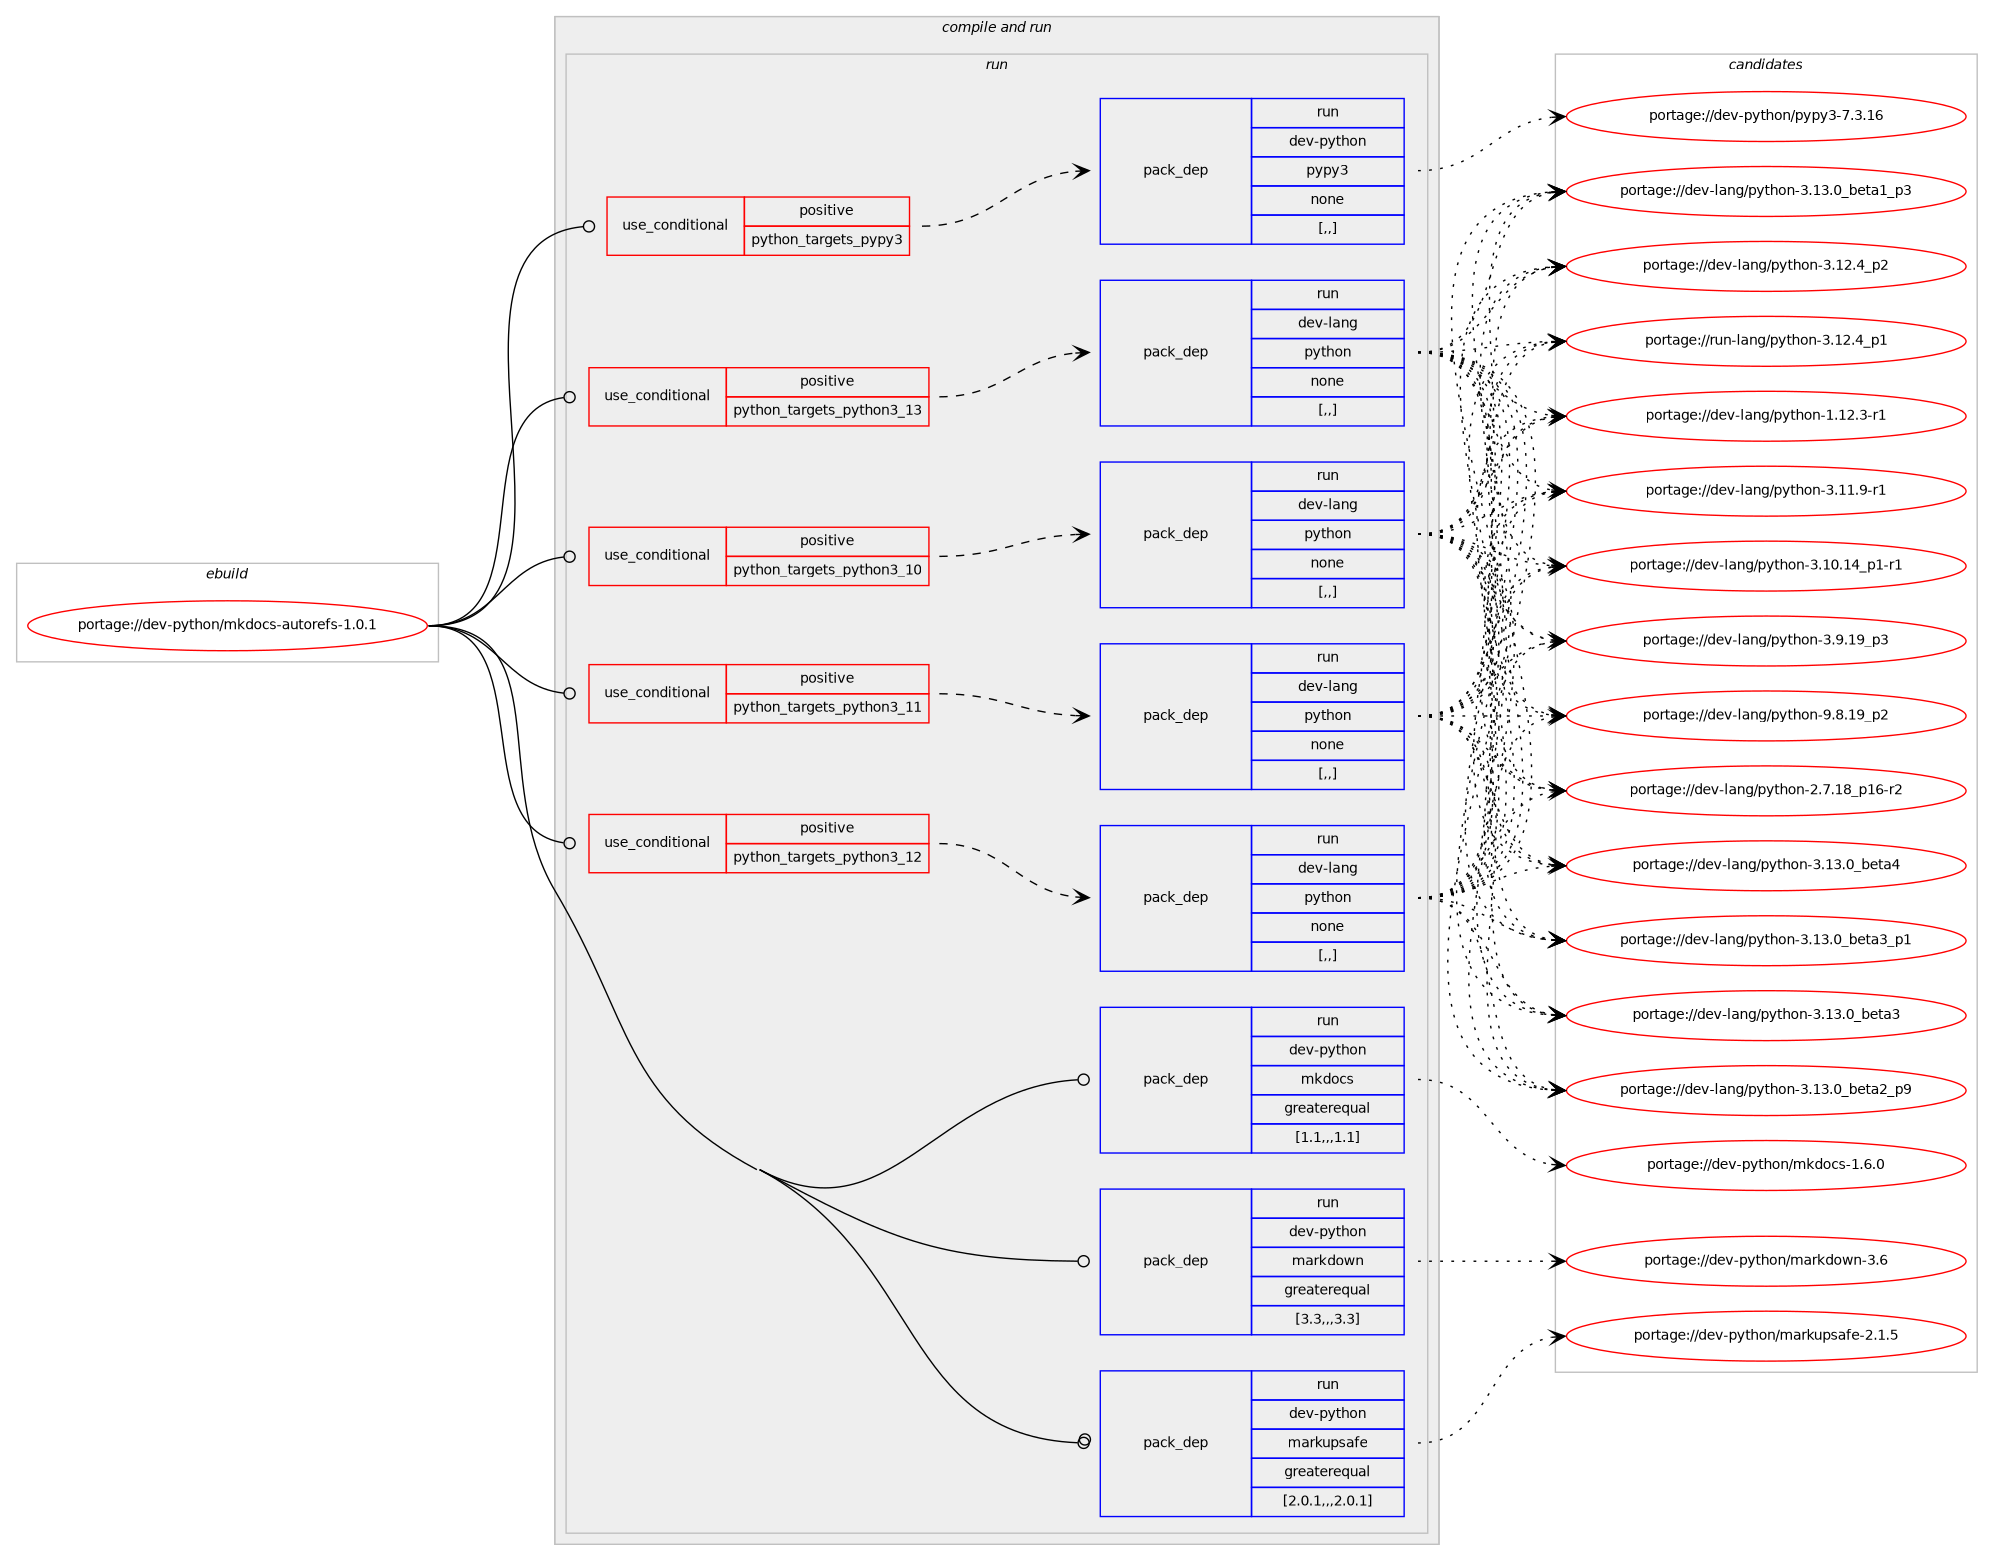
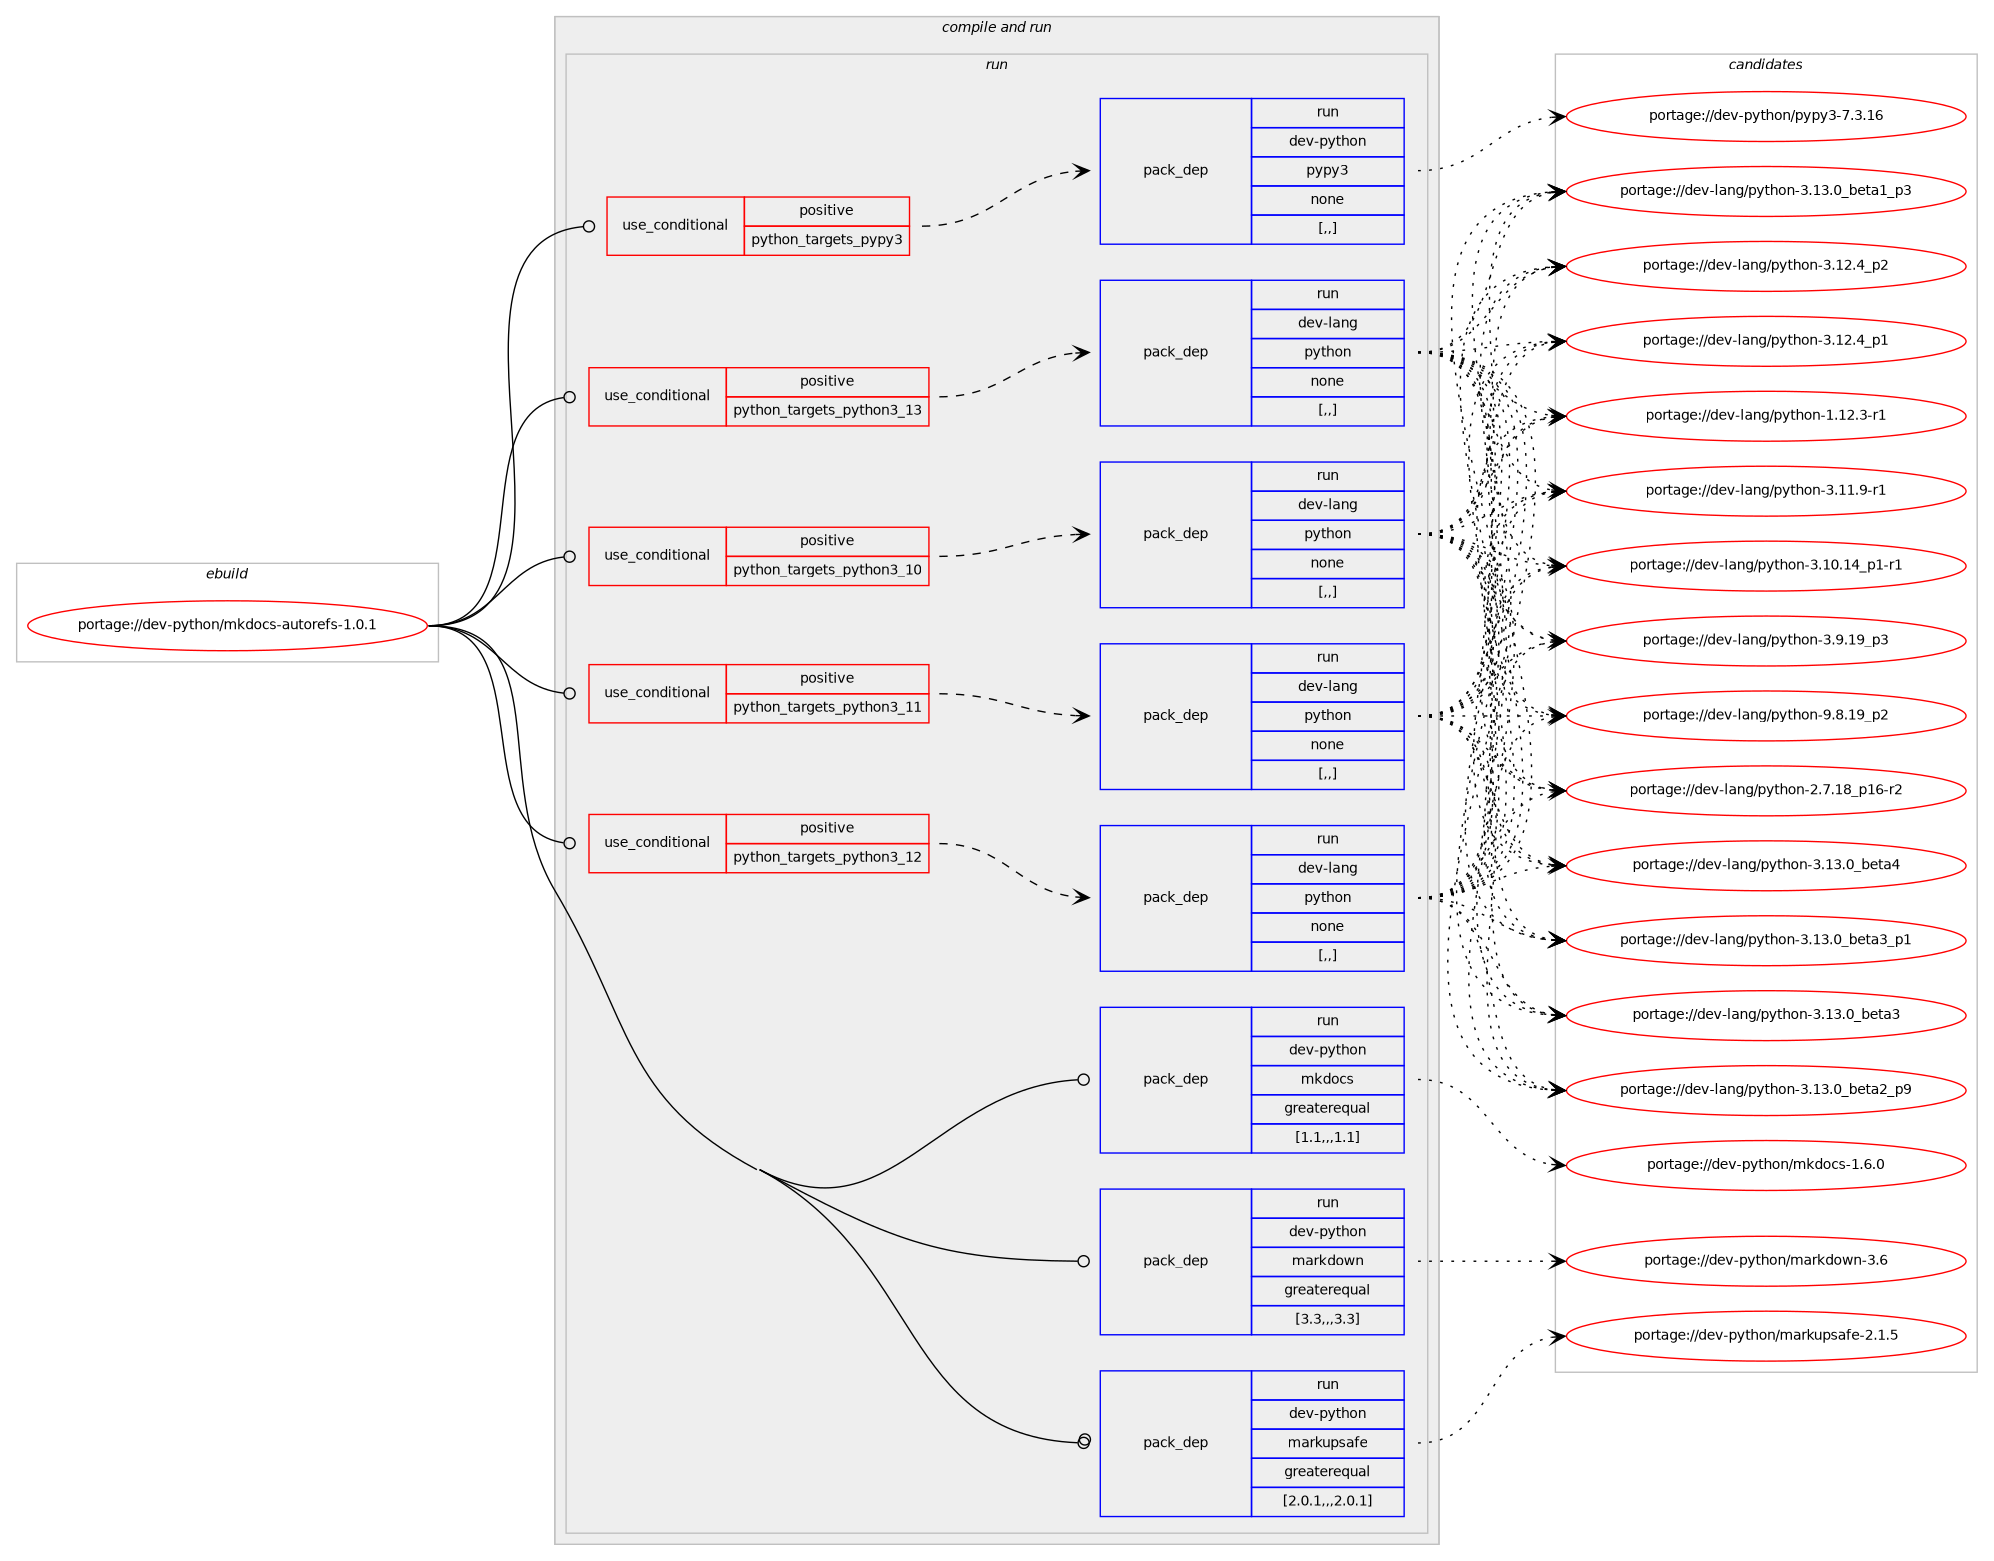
(1766, 341) -> (1766, 341)
